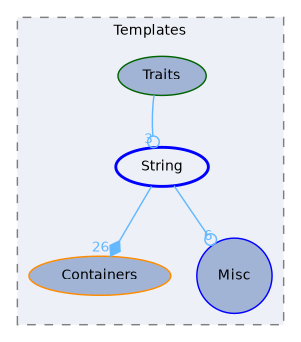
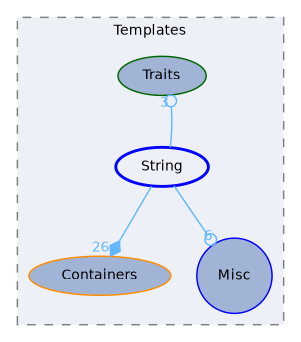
(152, 116) -> (172, 127)
